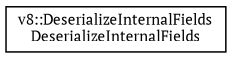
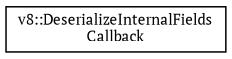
(116, 29) -> (116, 29)
